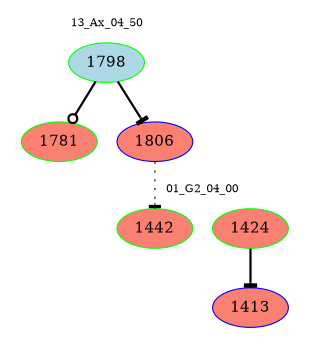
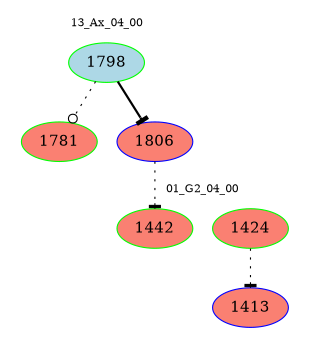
(107, 24) -> (107, 24)
(85, 98) -> (85, 98)
(250, 265) -> (250, 265)
